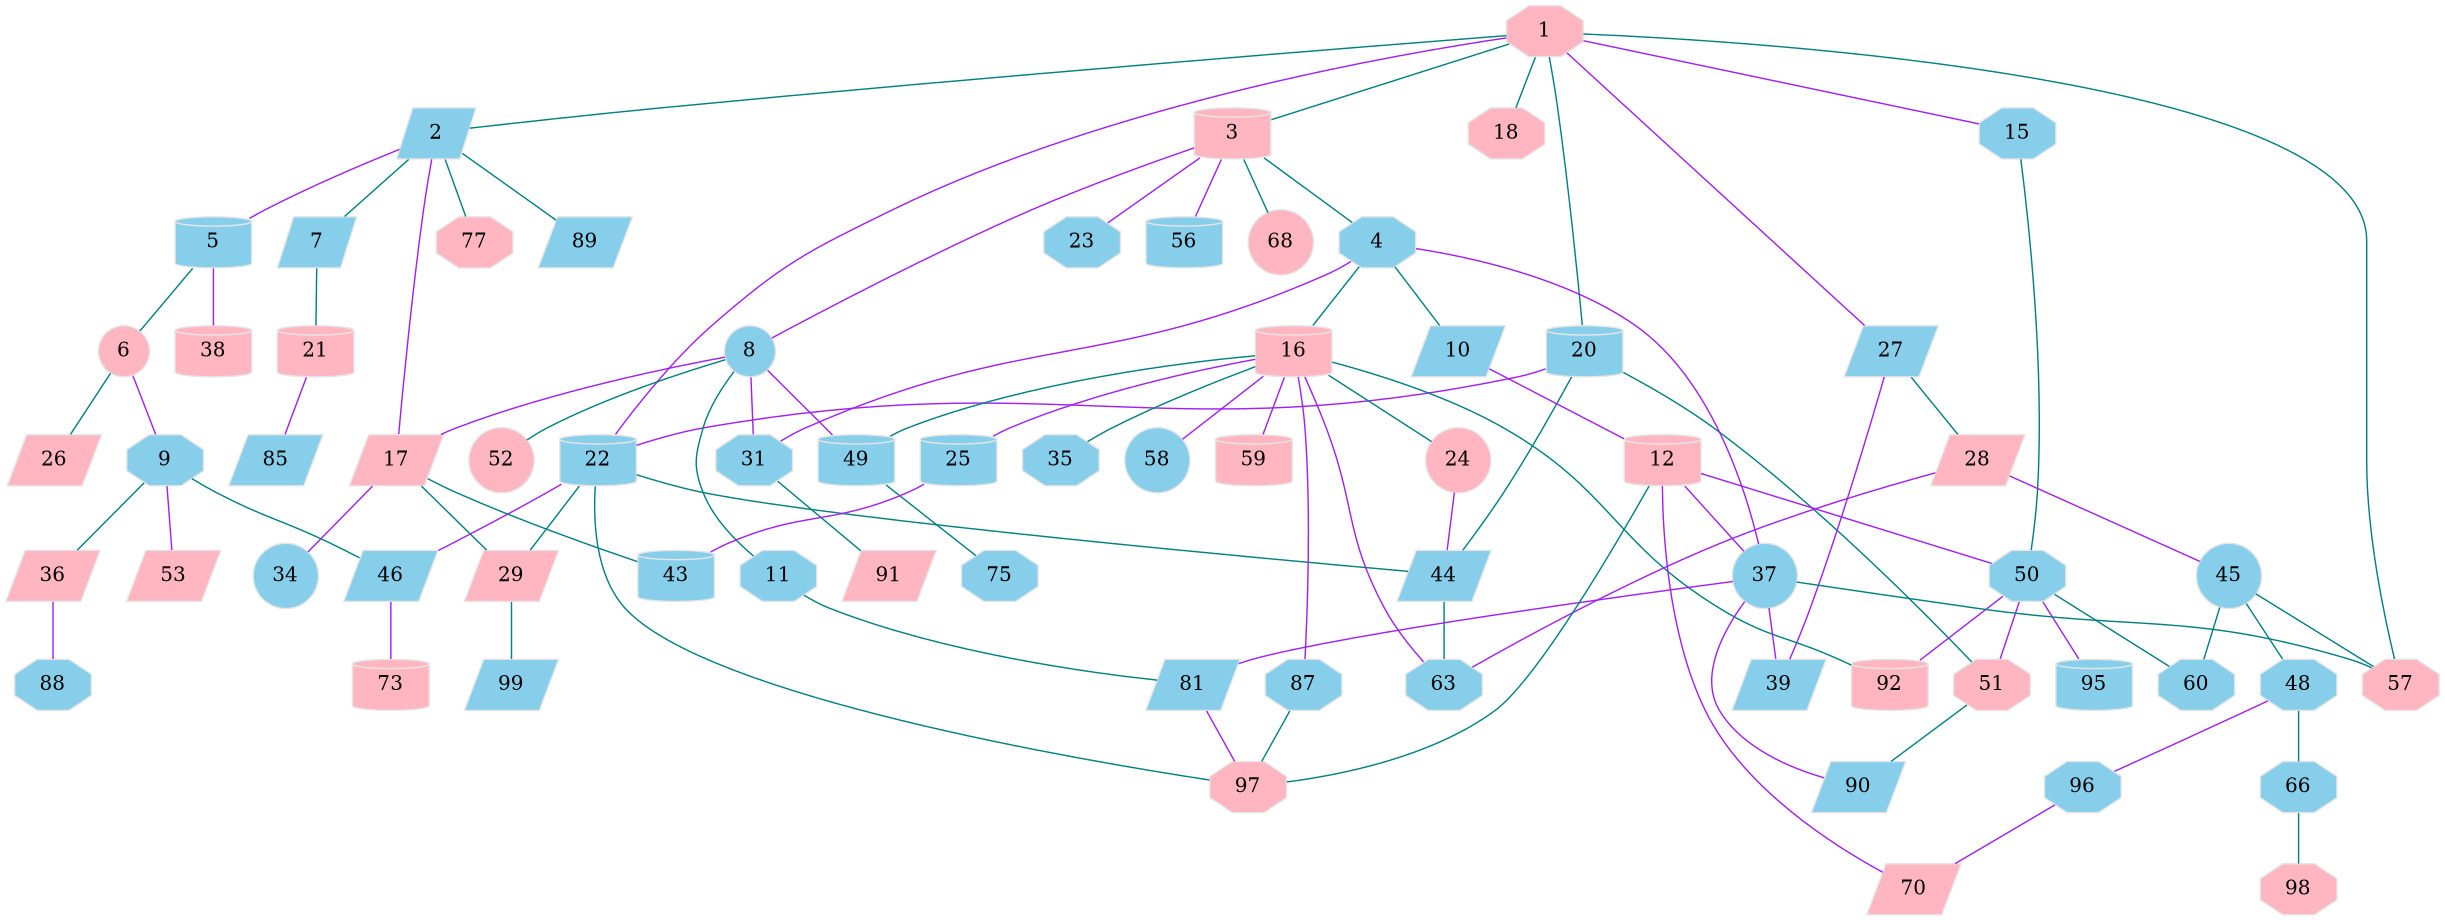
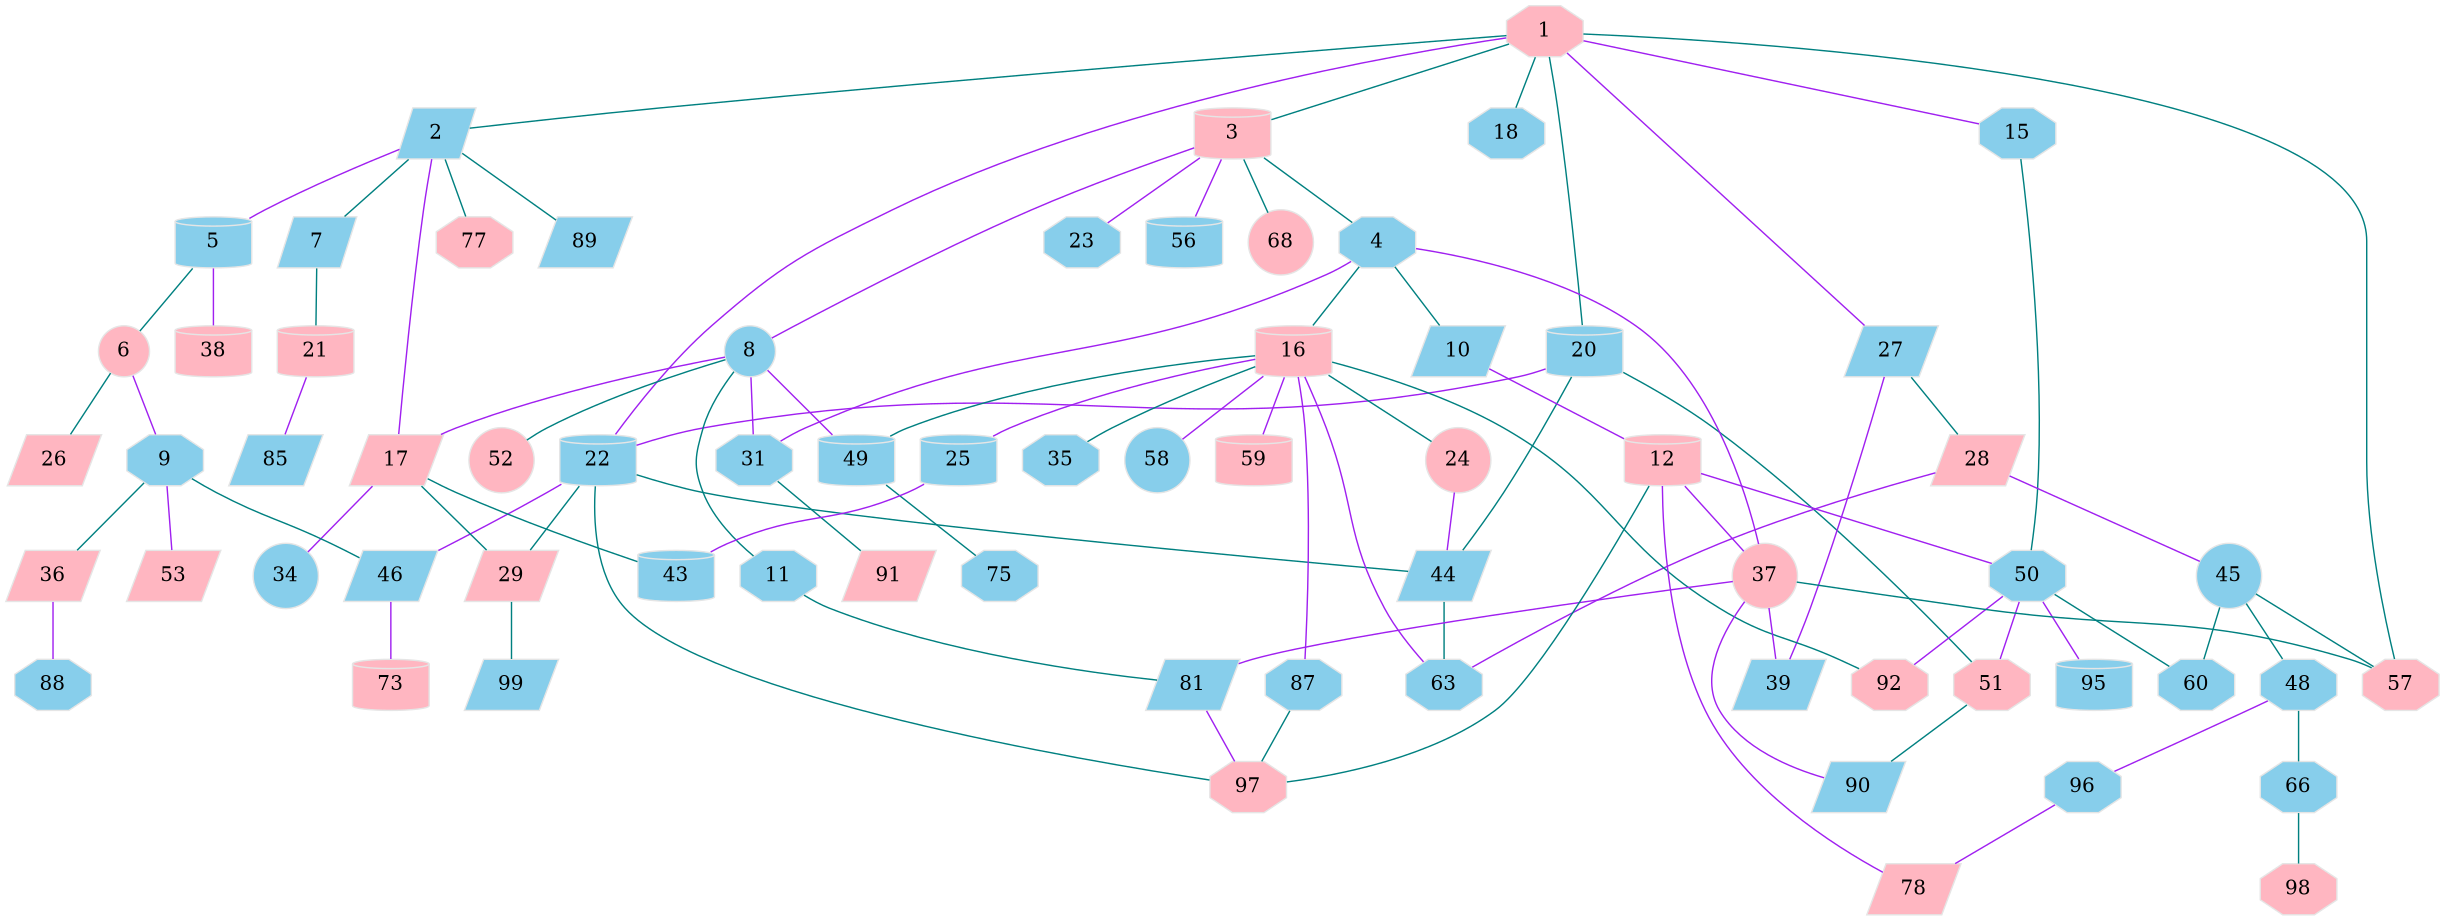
(1507, 133) -> (1507, 133)
(1765, 576) -> (1765, 576)
(1890, 685) -> (1890, 685)
(1914, 889) -> (1914, 889)
